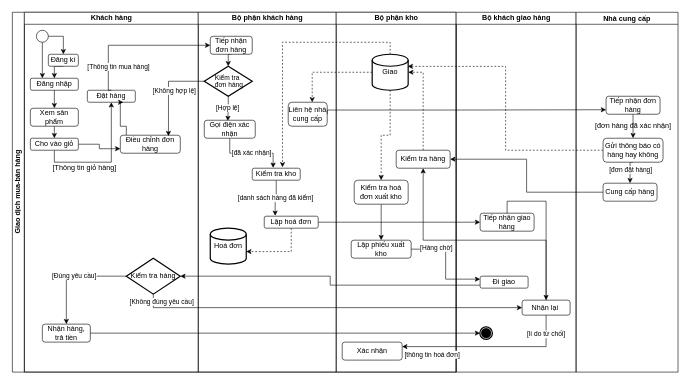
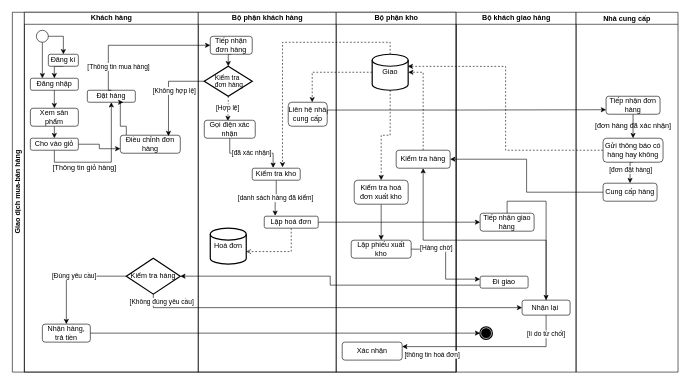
(228, 104) -> (228, 104)
(251, 252) -> (250, 252)
